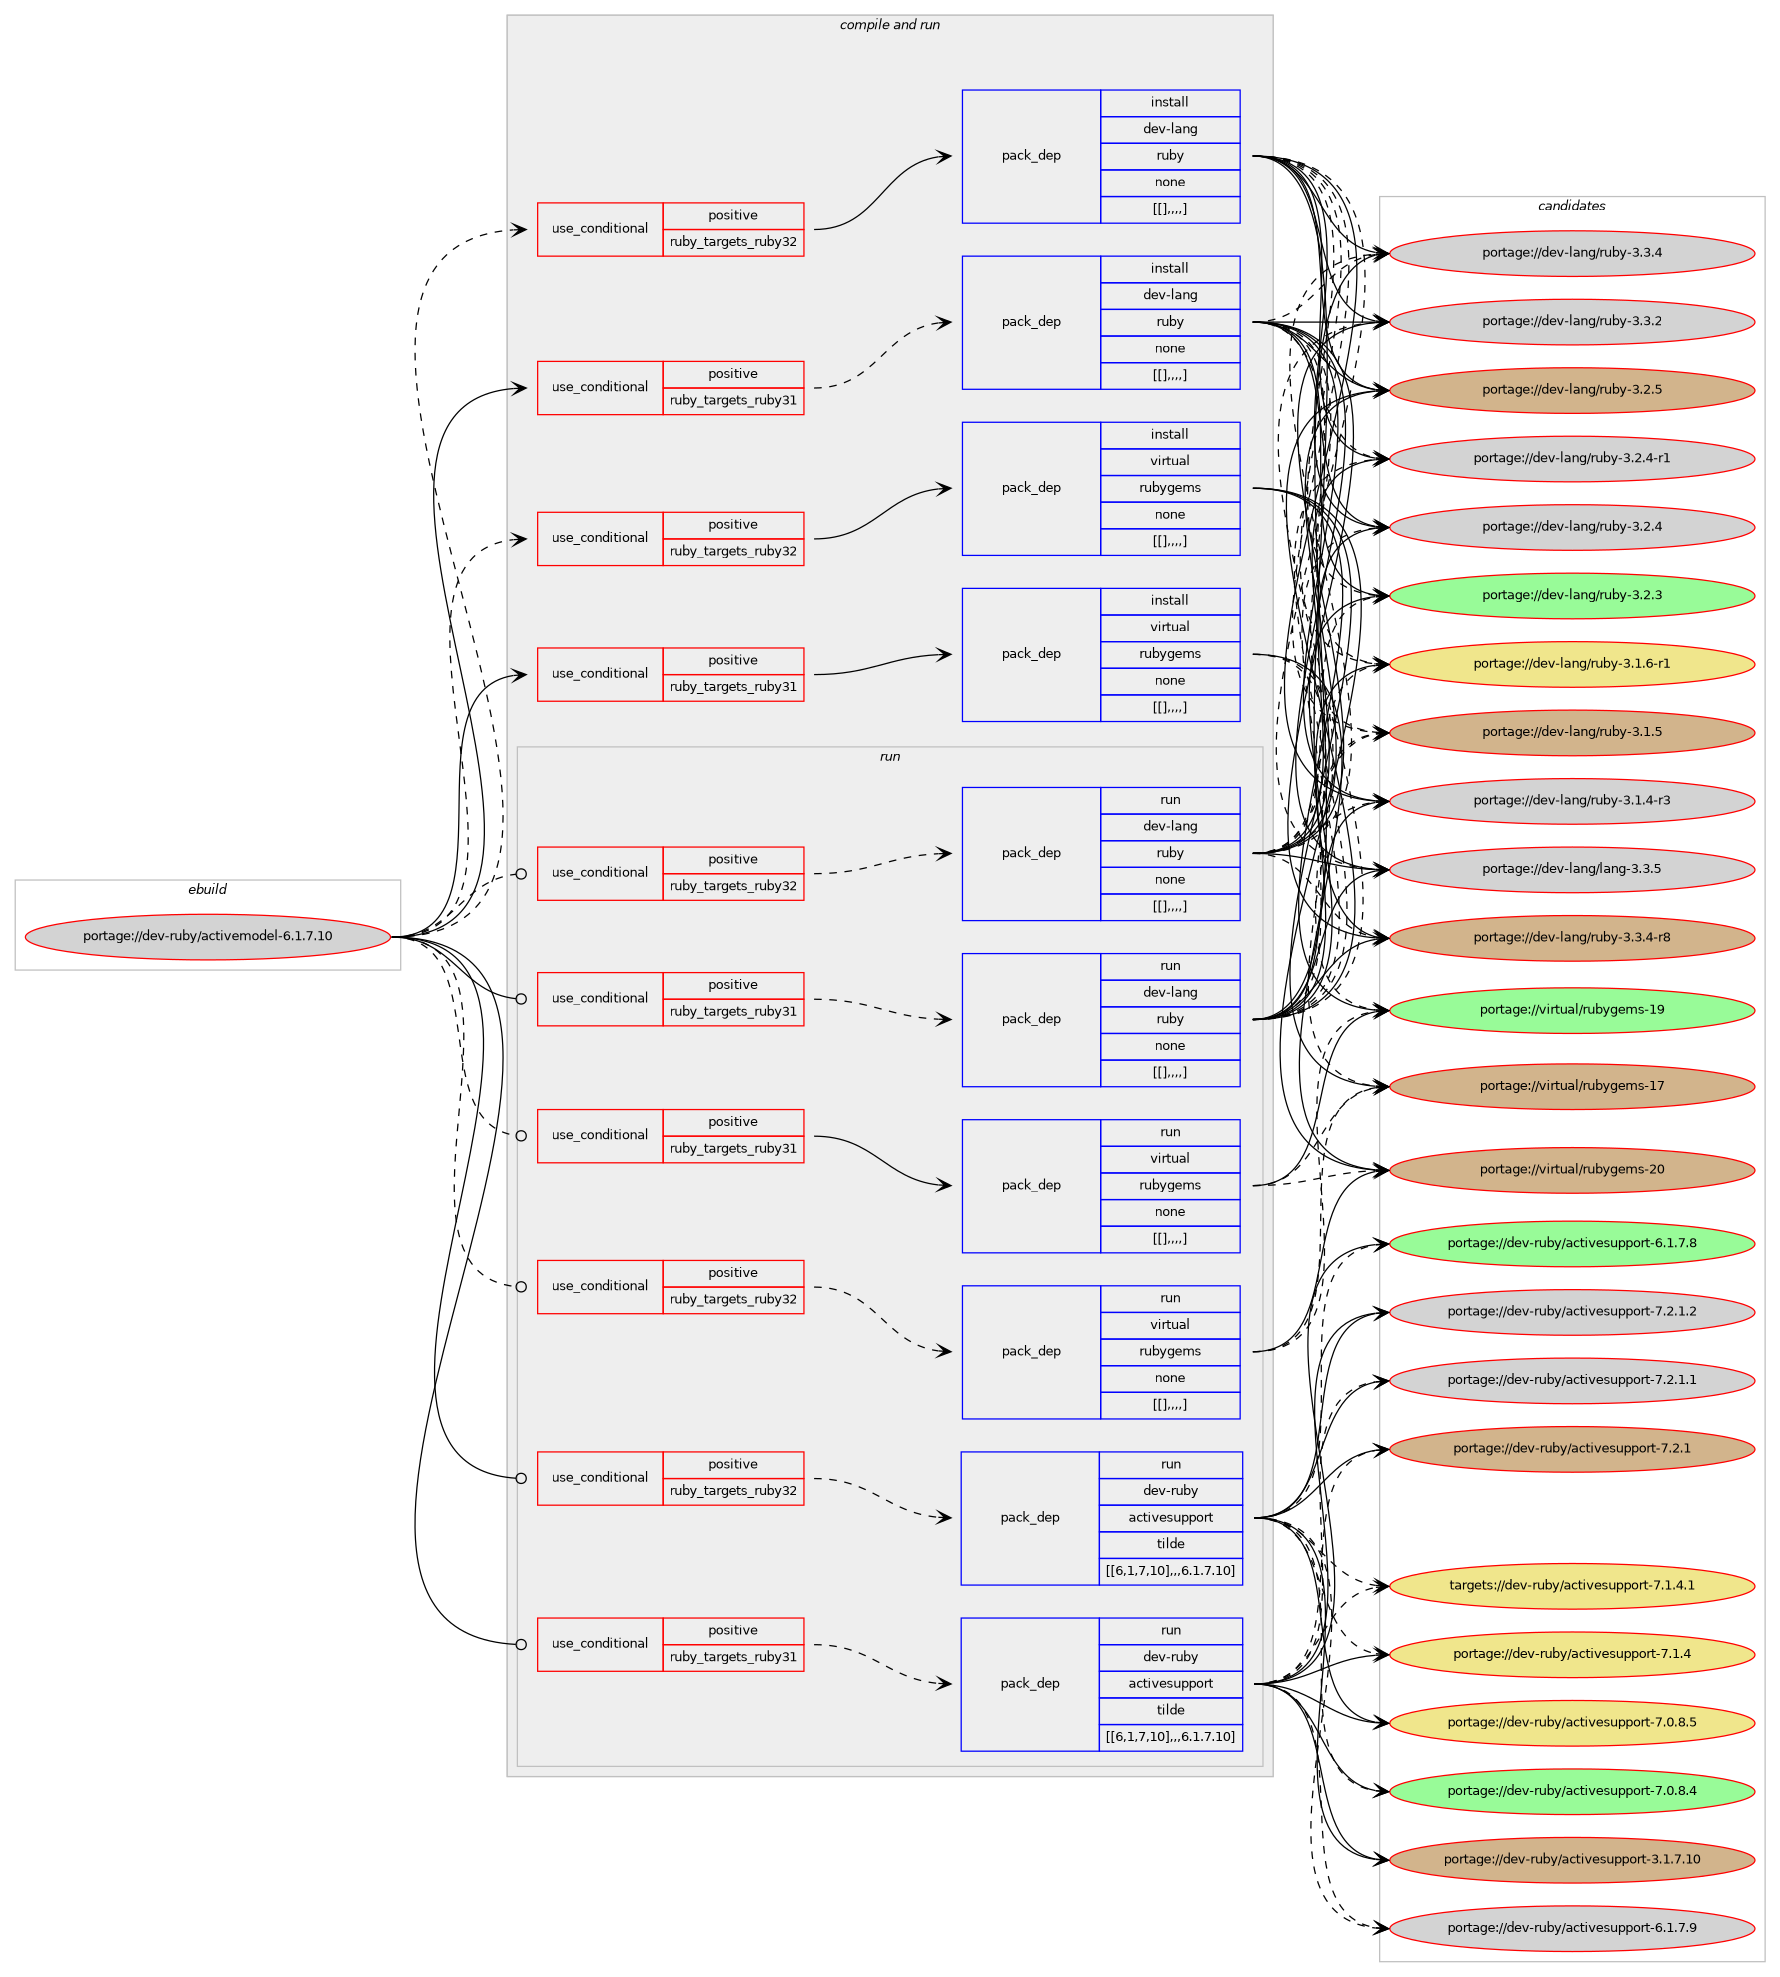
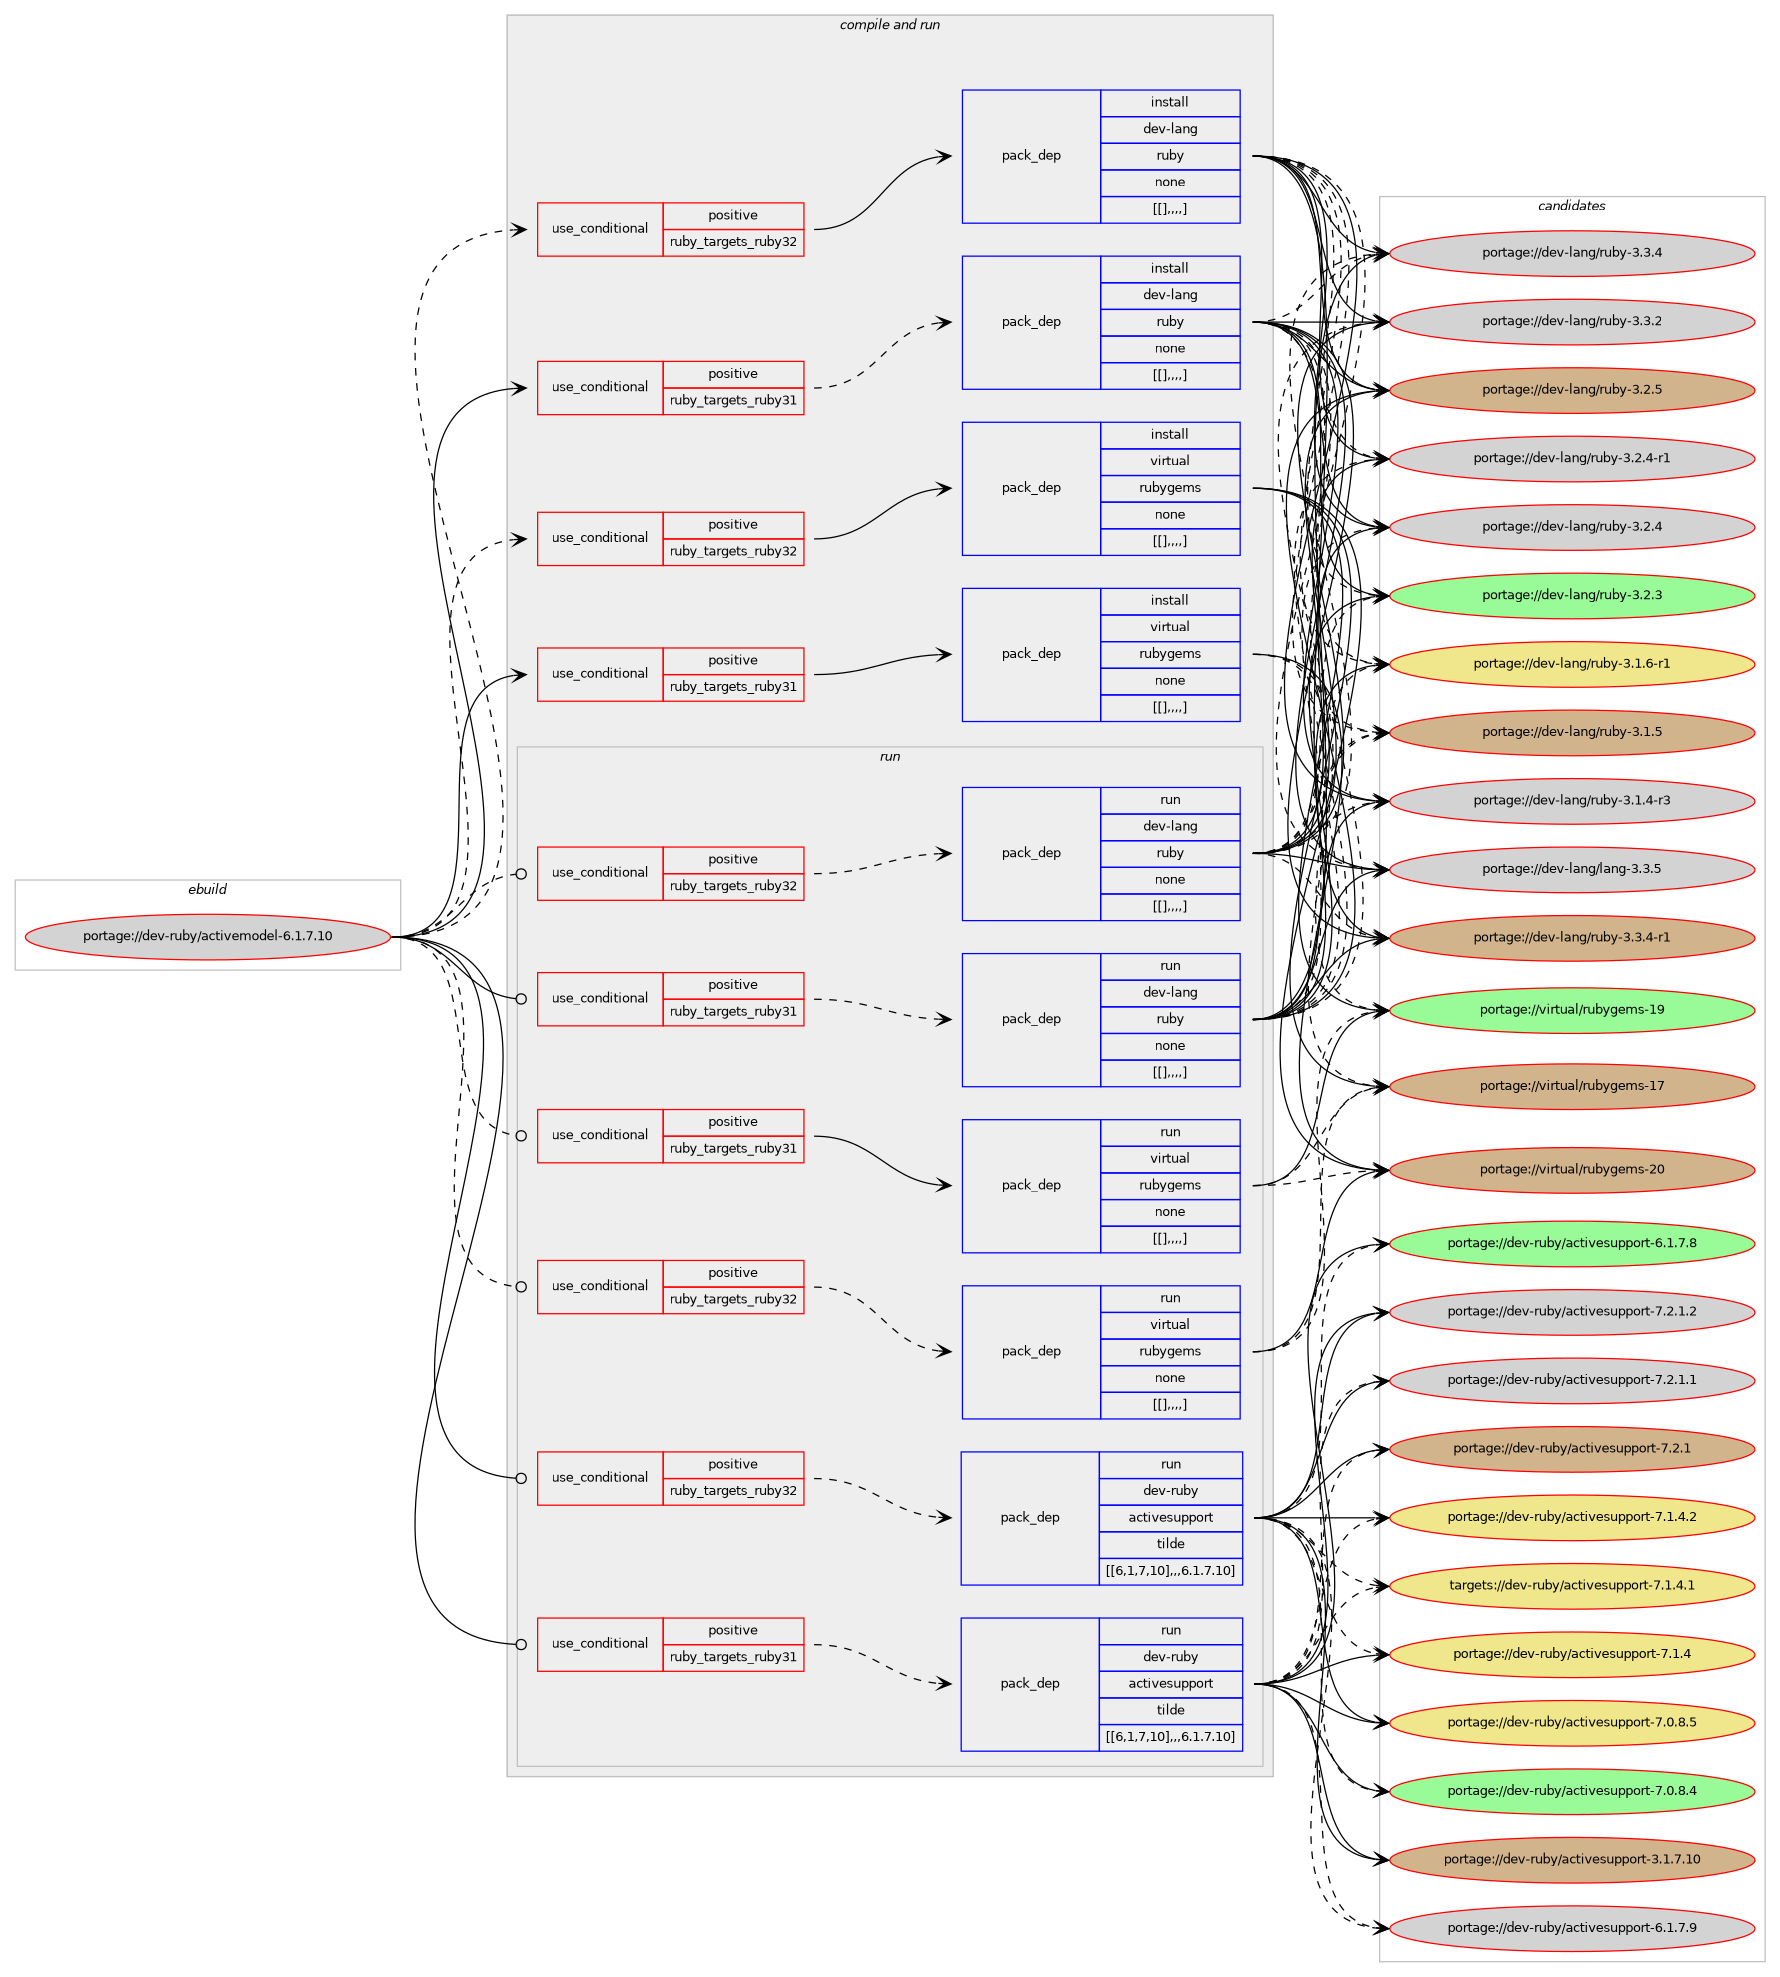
(1572, 938) -> (1572, 938)
none -> (1572, 1518)
